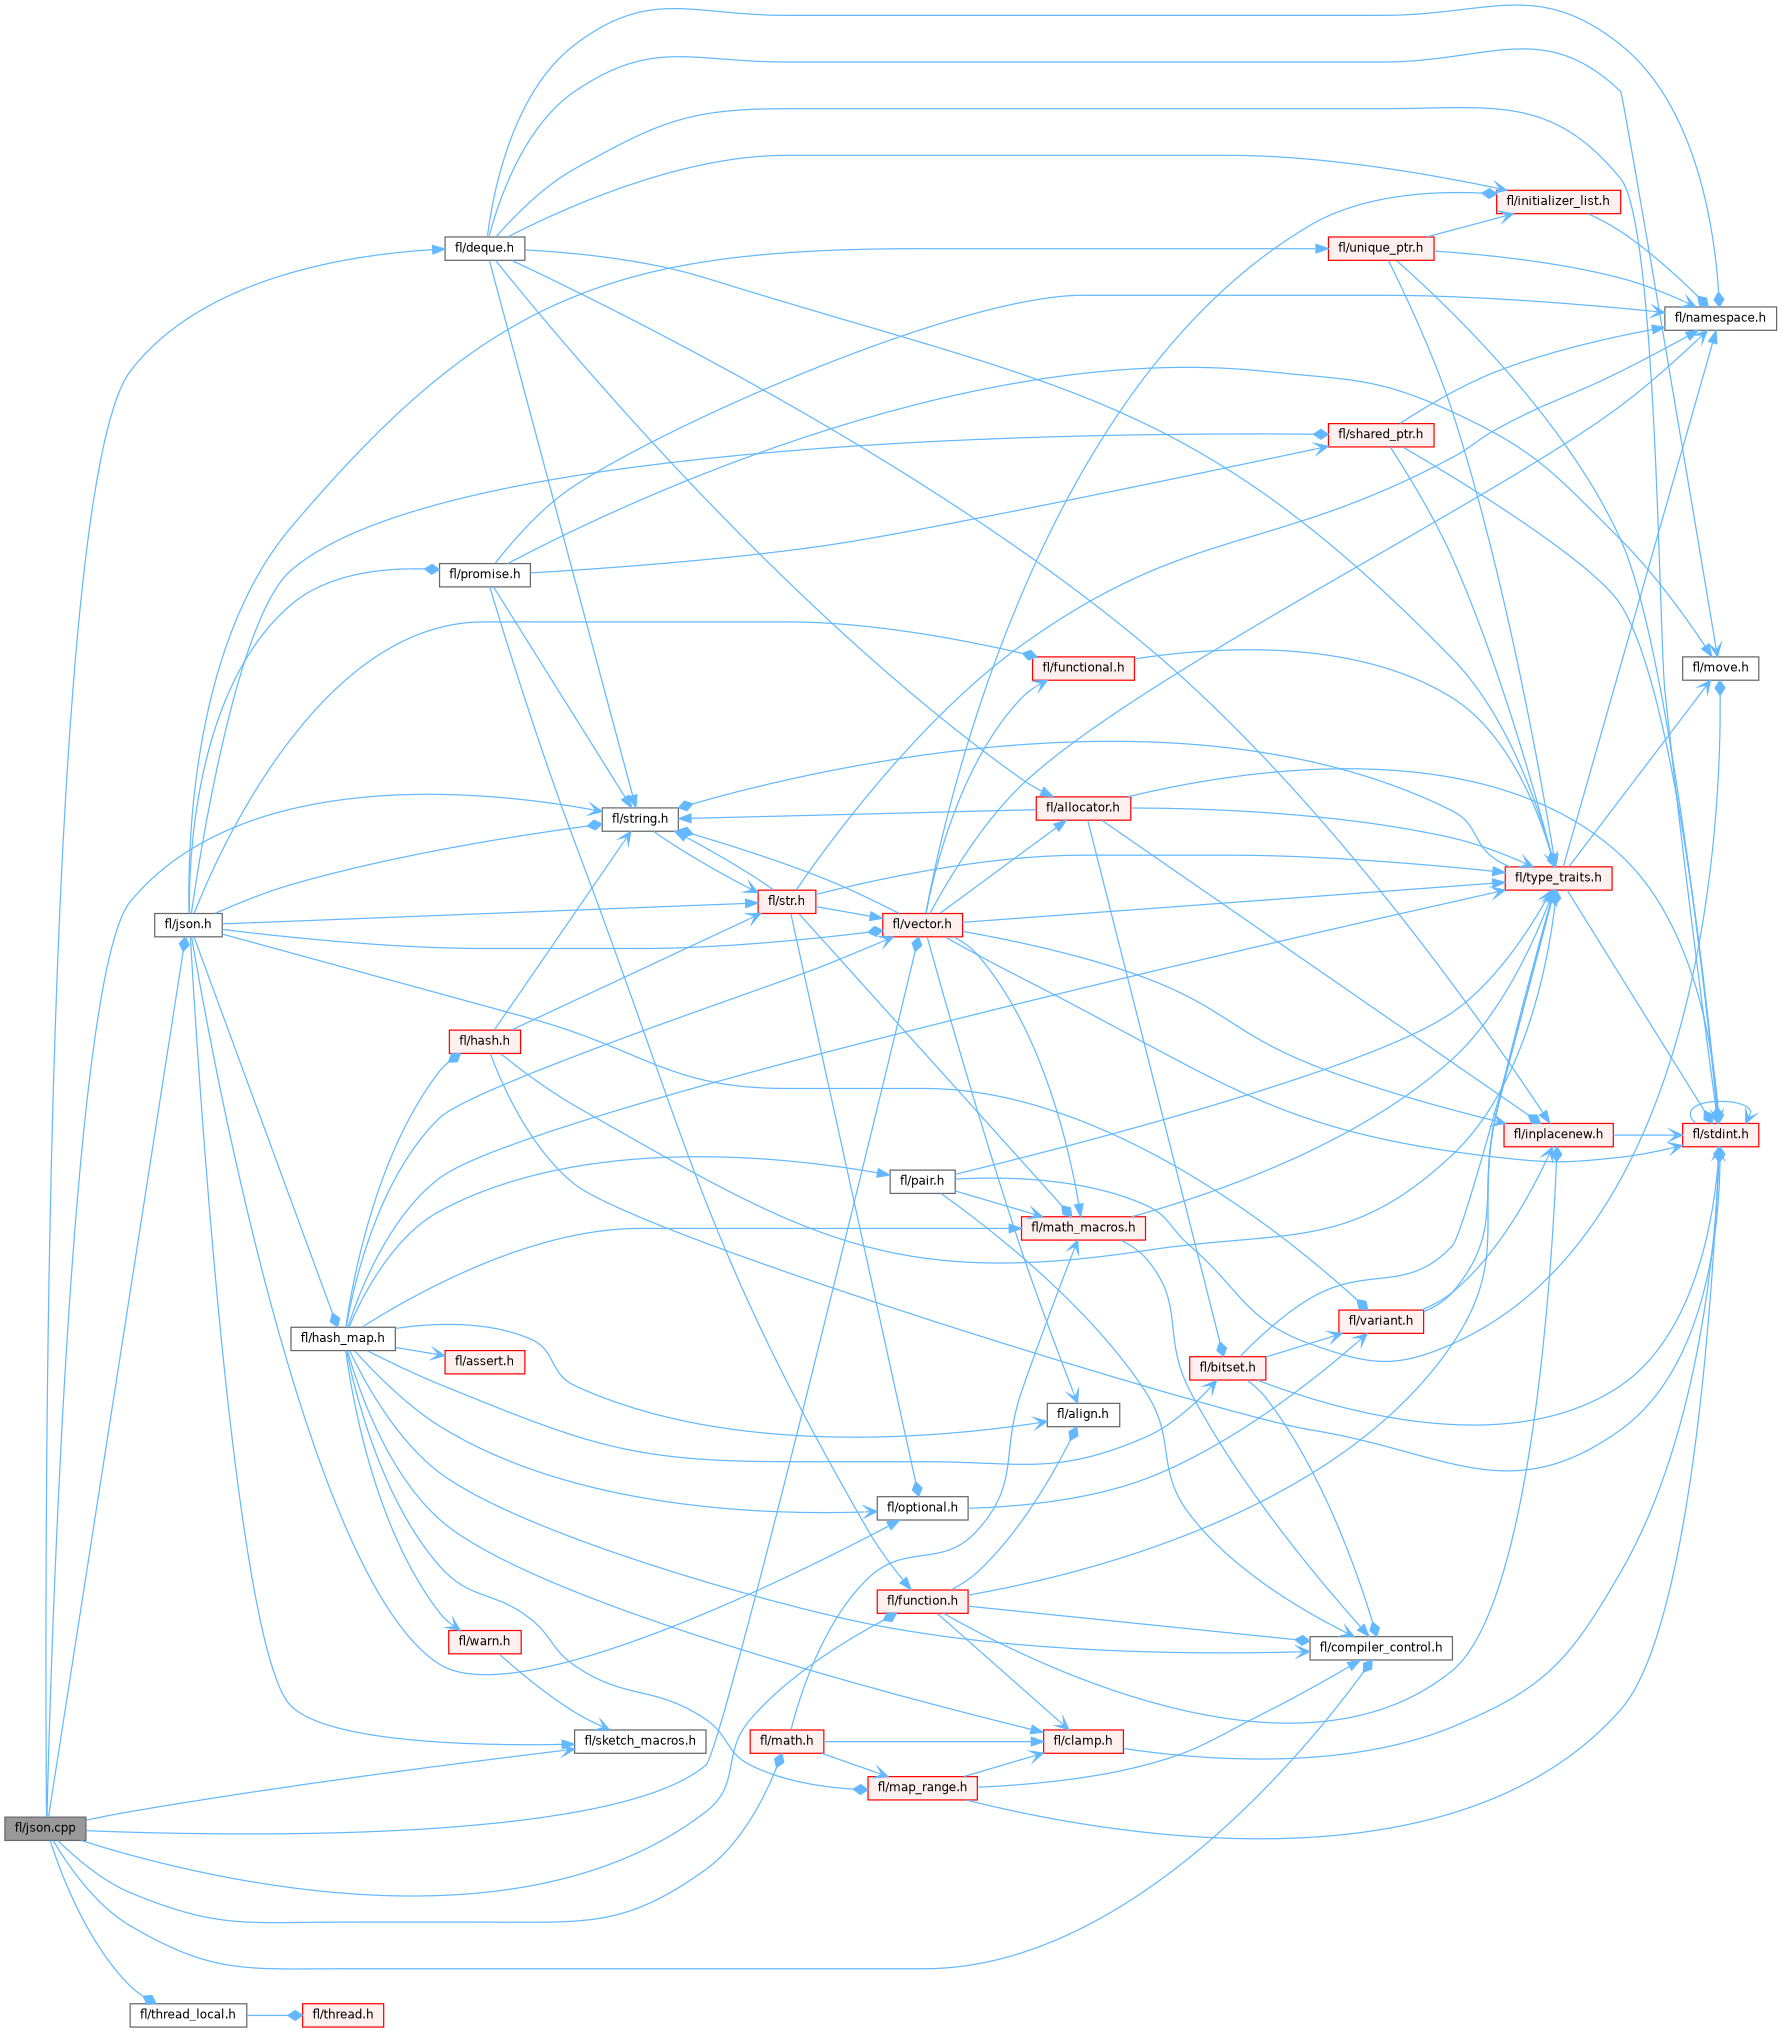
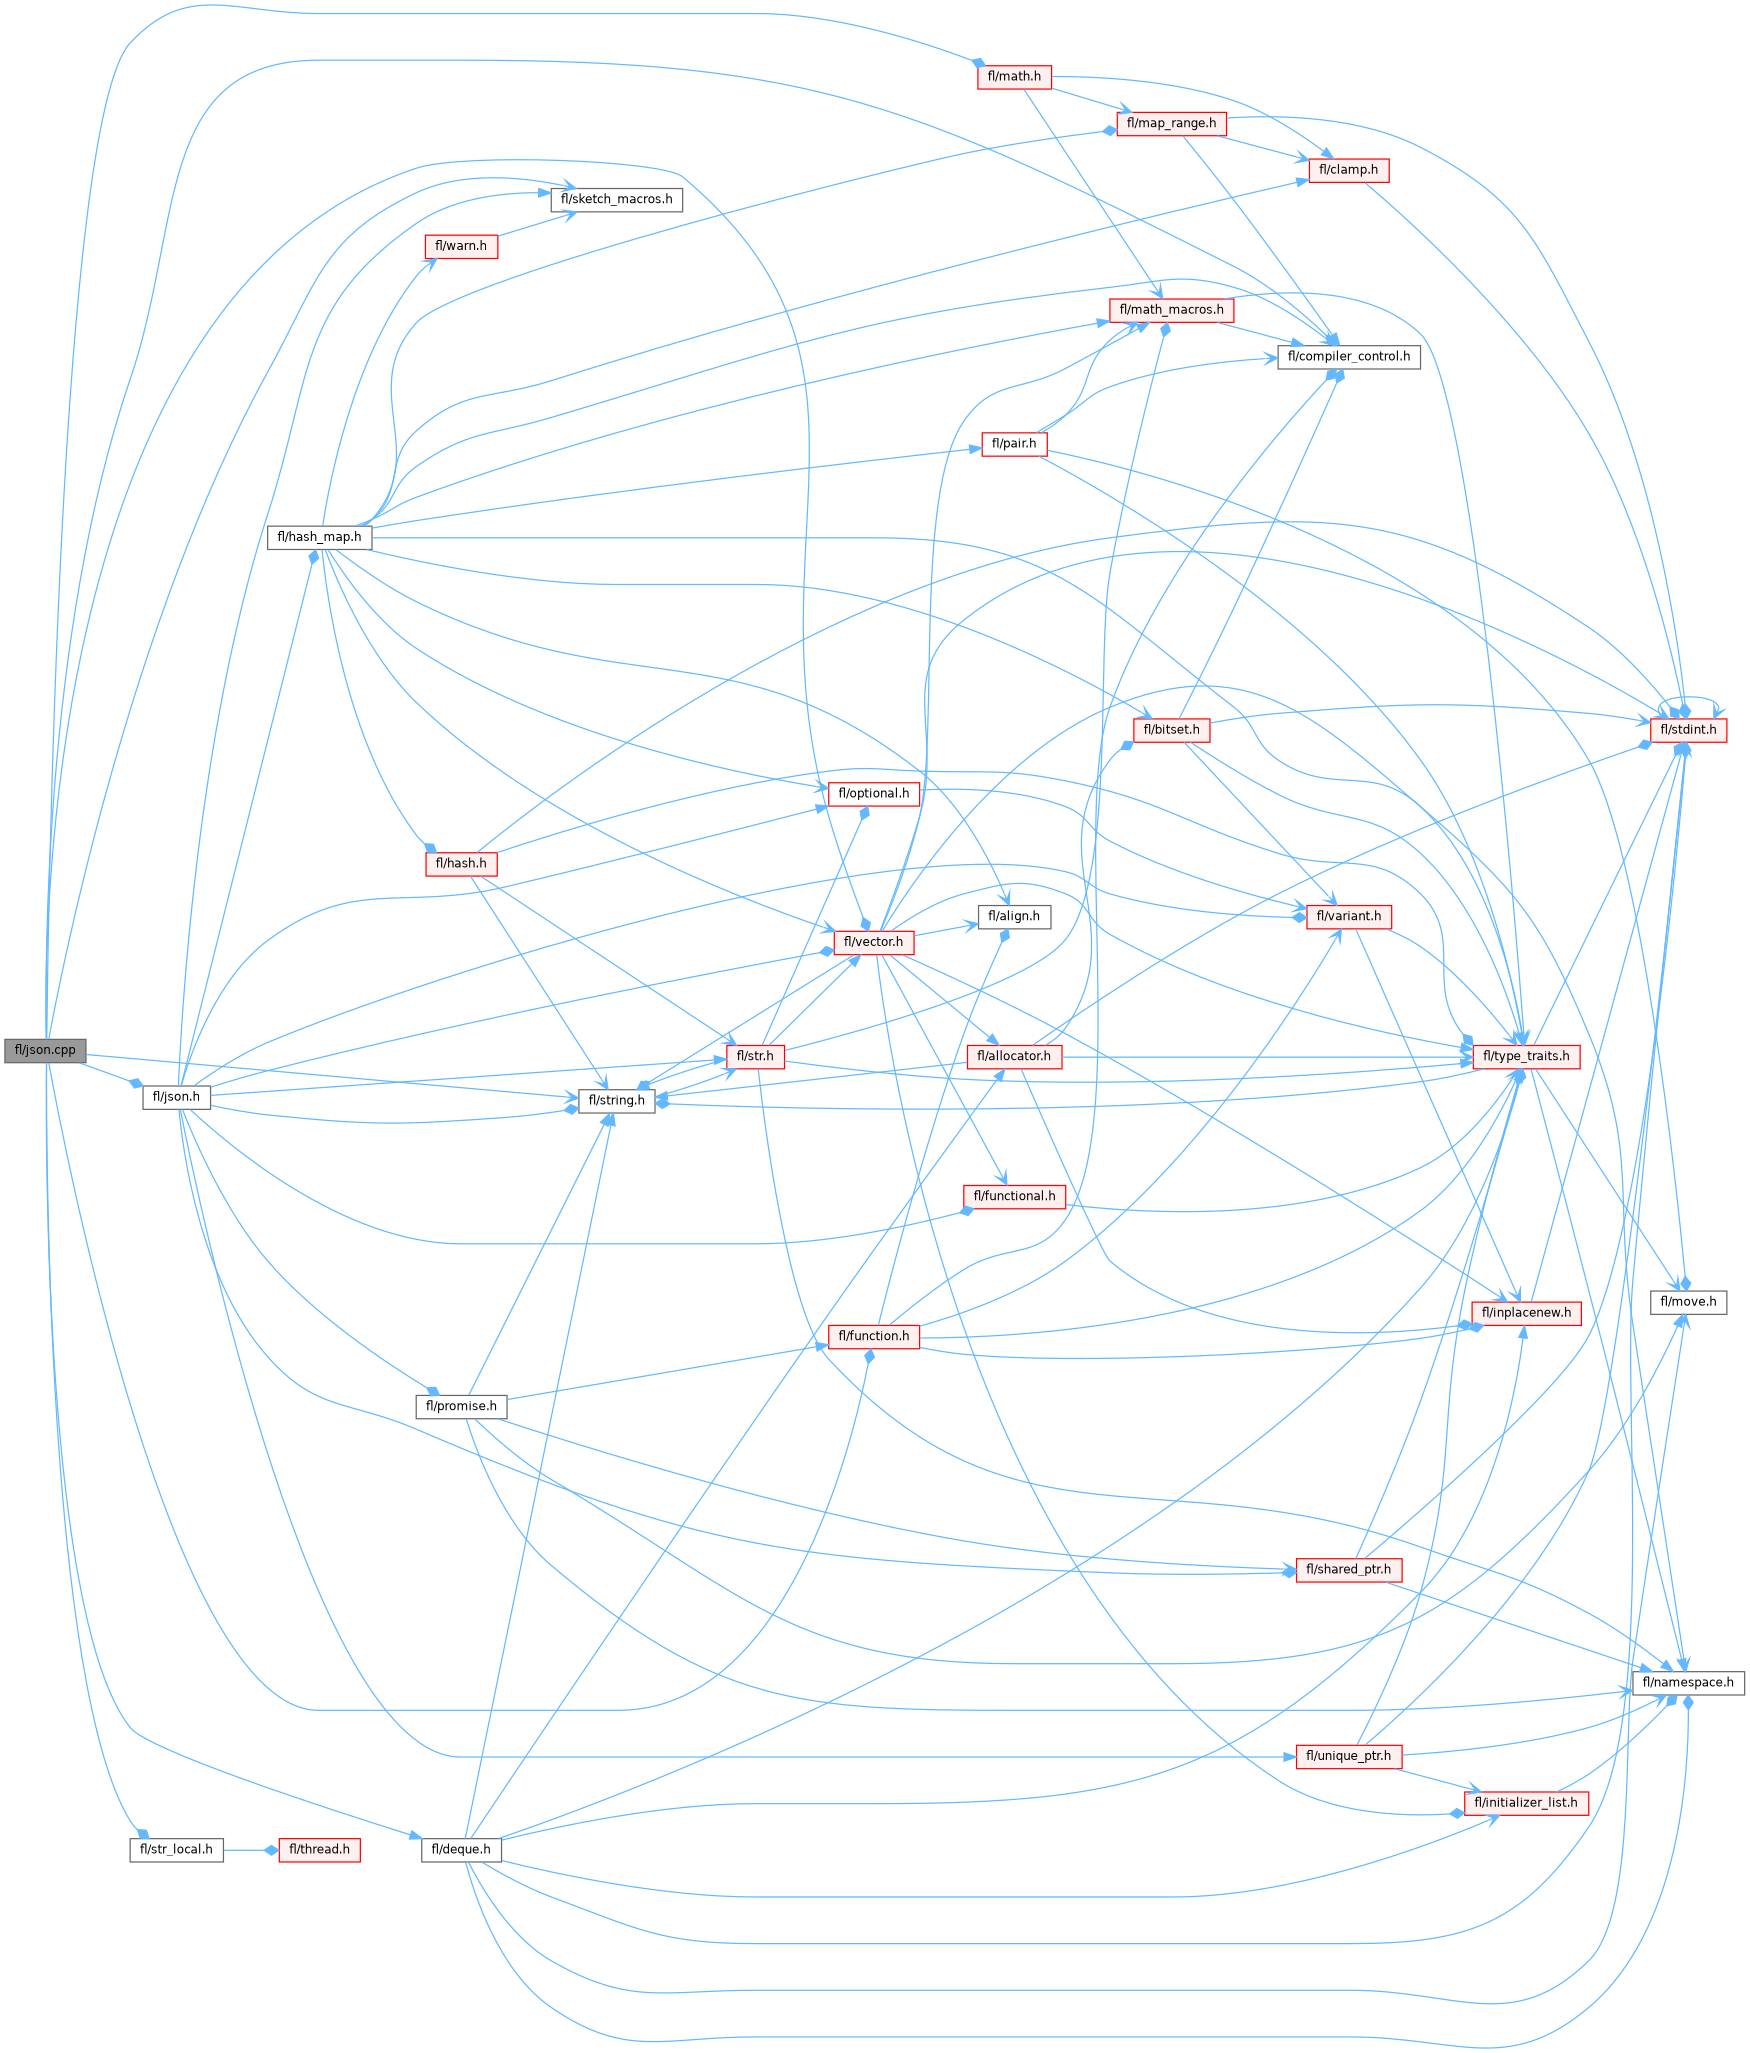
(923, 1182) -> (1015, 445)
(485, 1362) -> none
(923, 1508) -> (874, 794)
(998, 1667) -> (1162, 1174)
(188, 2015) -> (177, 1850)
